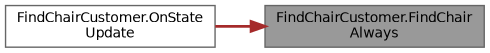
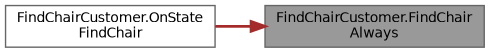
(110, 26) -> (110, 26)
